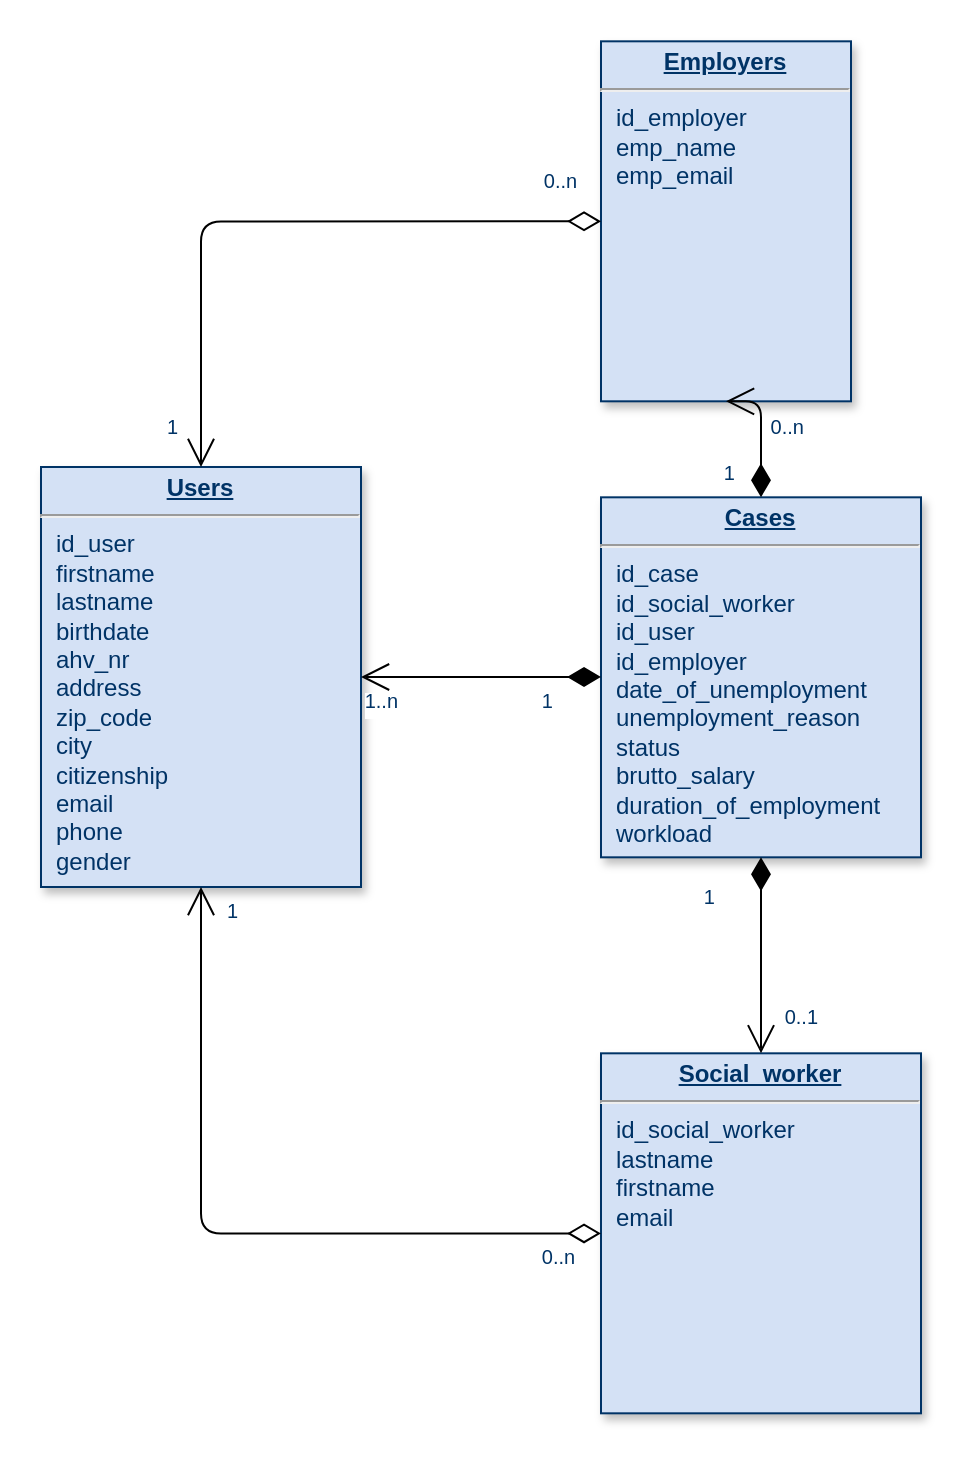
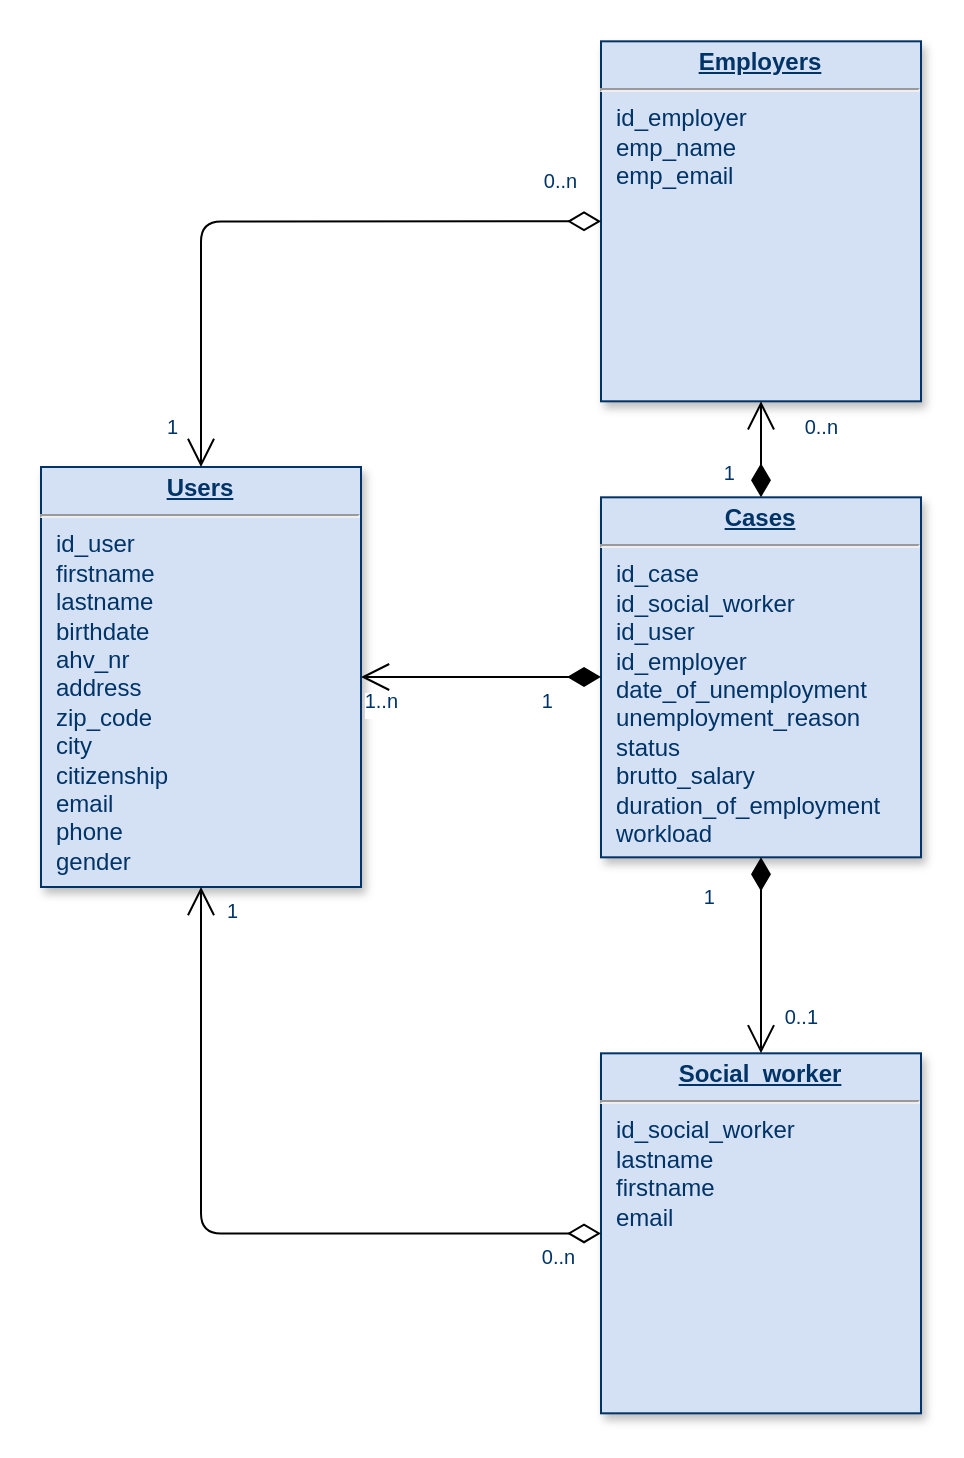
(726, 221) -> (761, 221)
